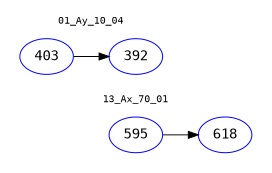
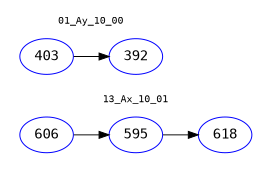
(91, 21) -> (91, 21)
(136, 100) -> (136, 100)
none -> (47, 135)
